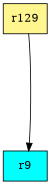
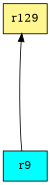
(31, 88) -> (20, 97)
